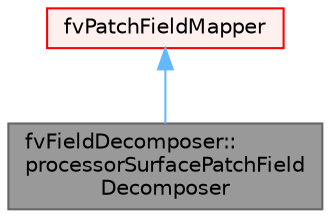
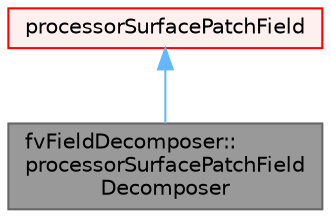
(165, 28) -> (165, 28)
